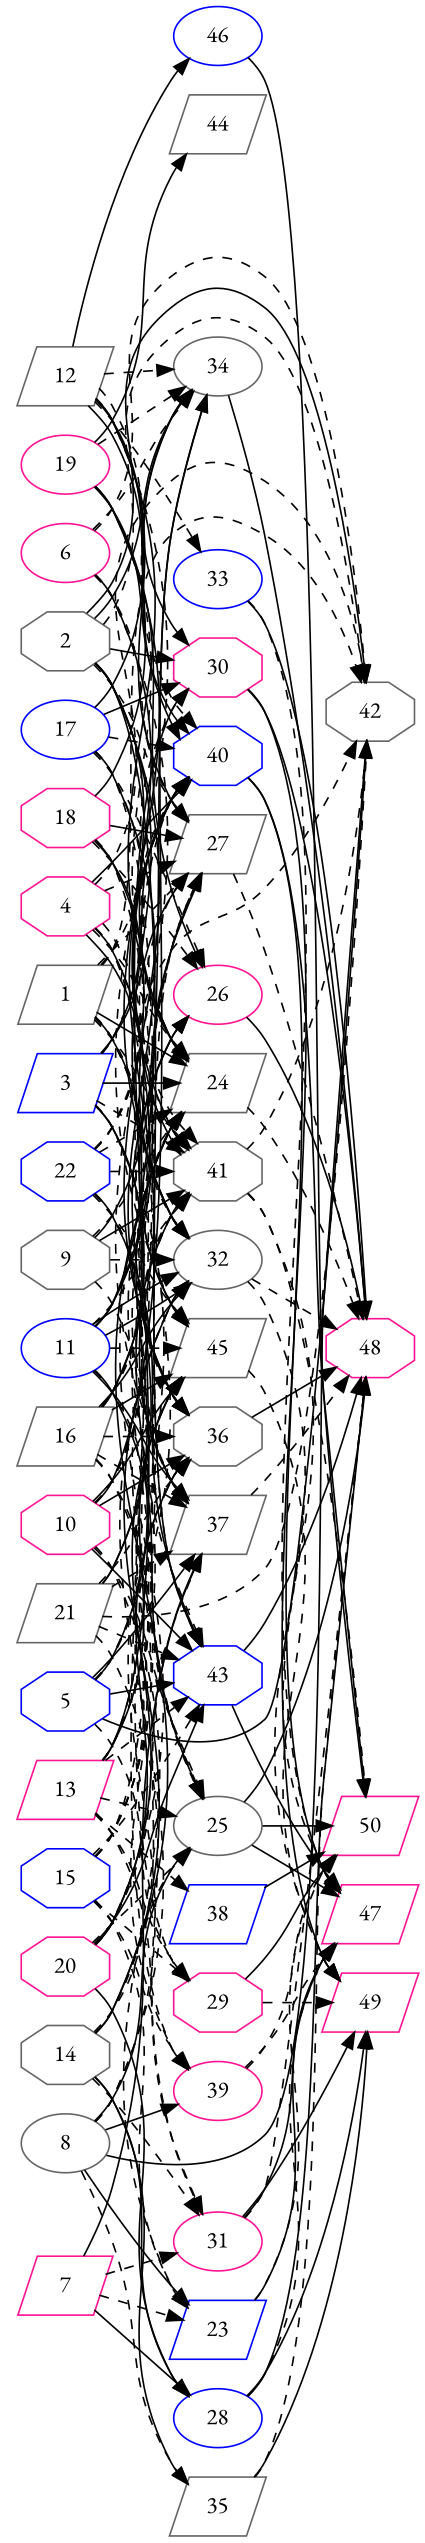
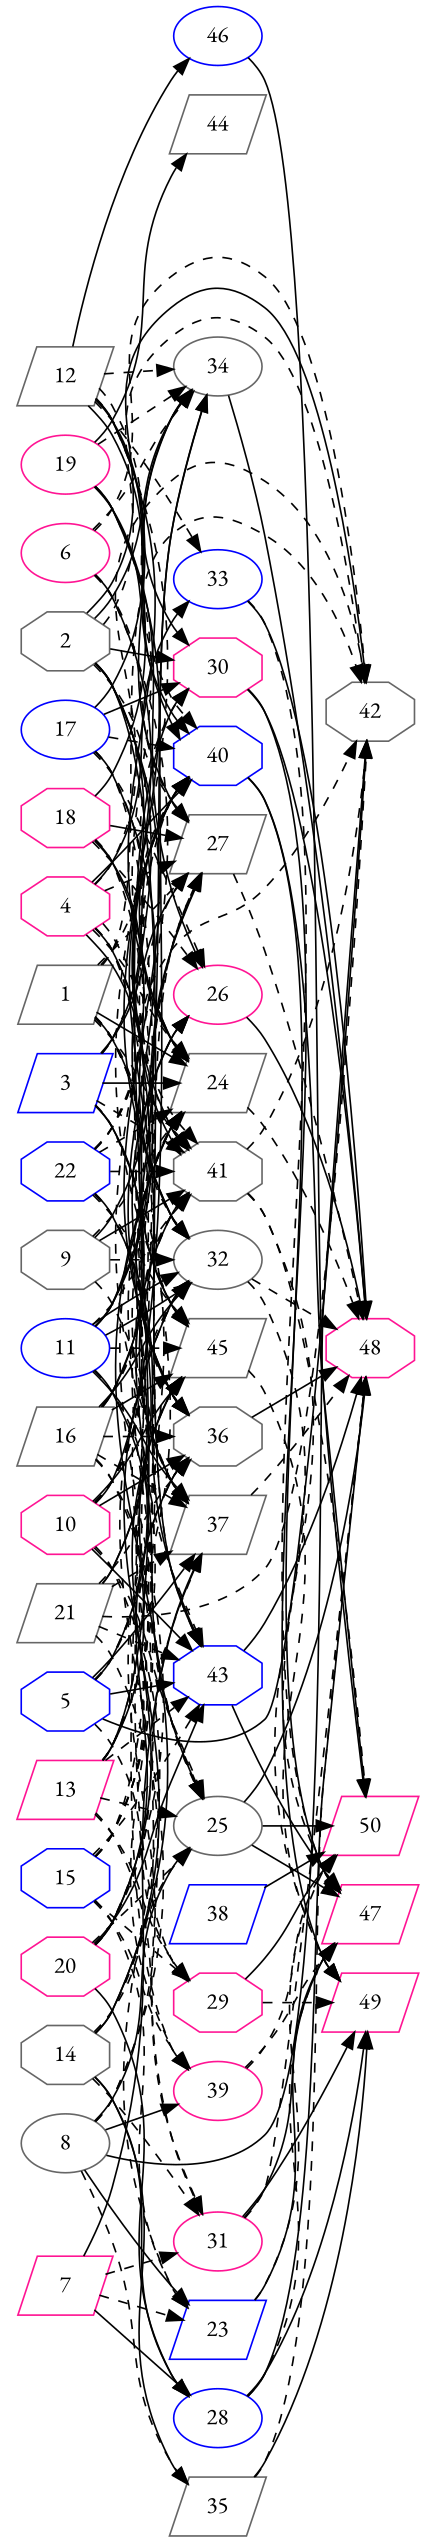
none -> (141, 751)
none -> (140, 1400)
(135, 1847) -> none
